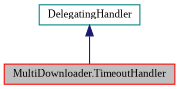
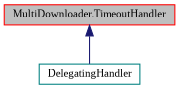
(90, 50) -> (90, 50)
